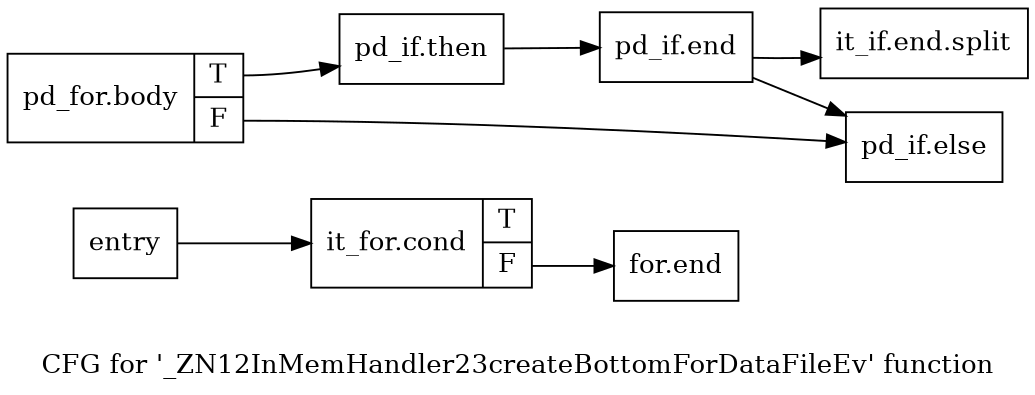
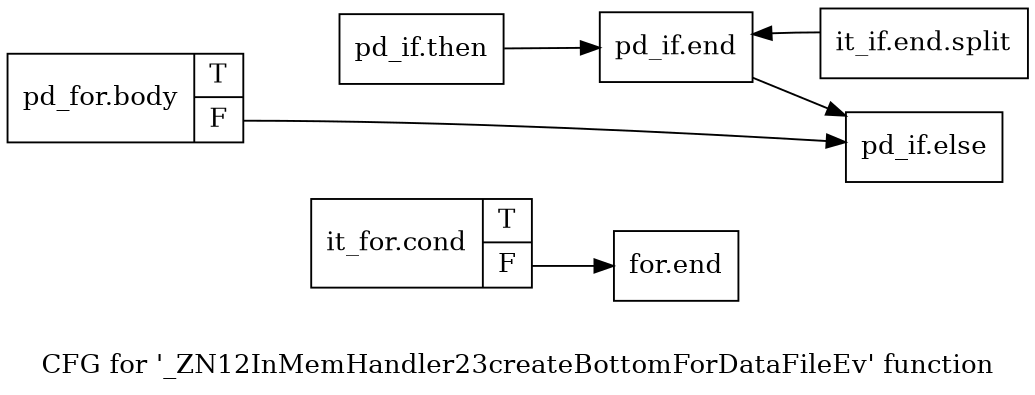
(777, 58) -> (796, 33)
(282, 74) -> none
(125, 243) -> none
